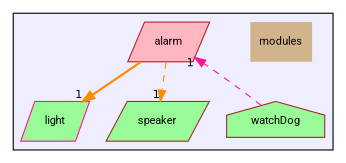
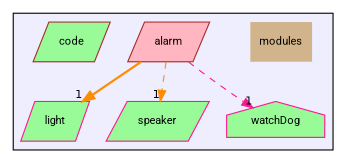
none -> (72, 42)
(233, 84) -> (216, 82)
(158, 121) -> (158, 121)
(276, 121) -> (276, 121)
